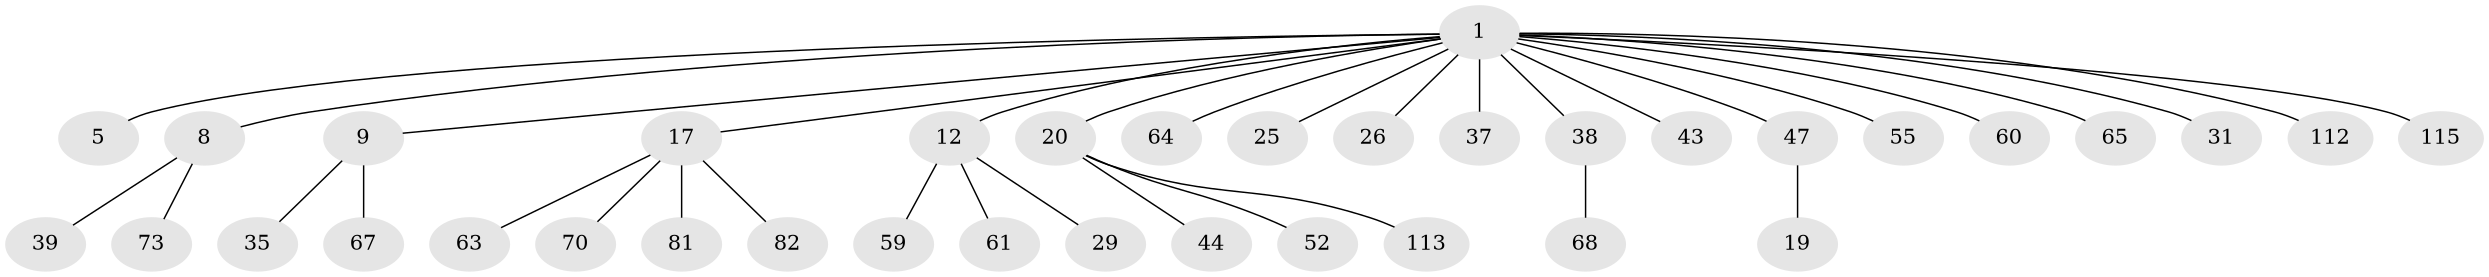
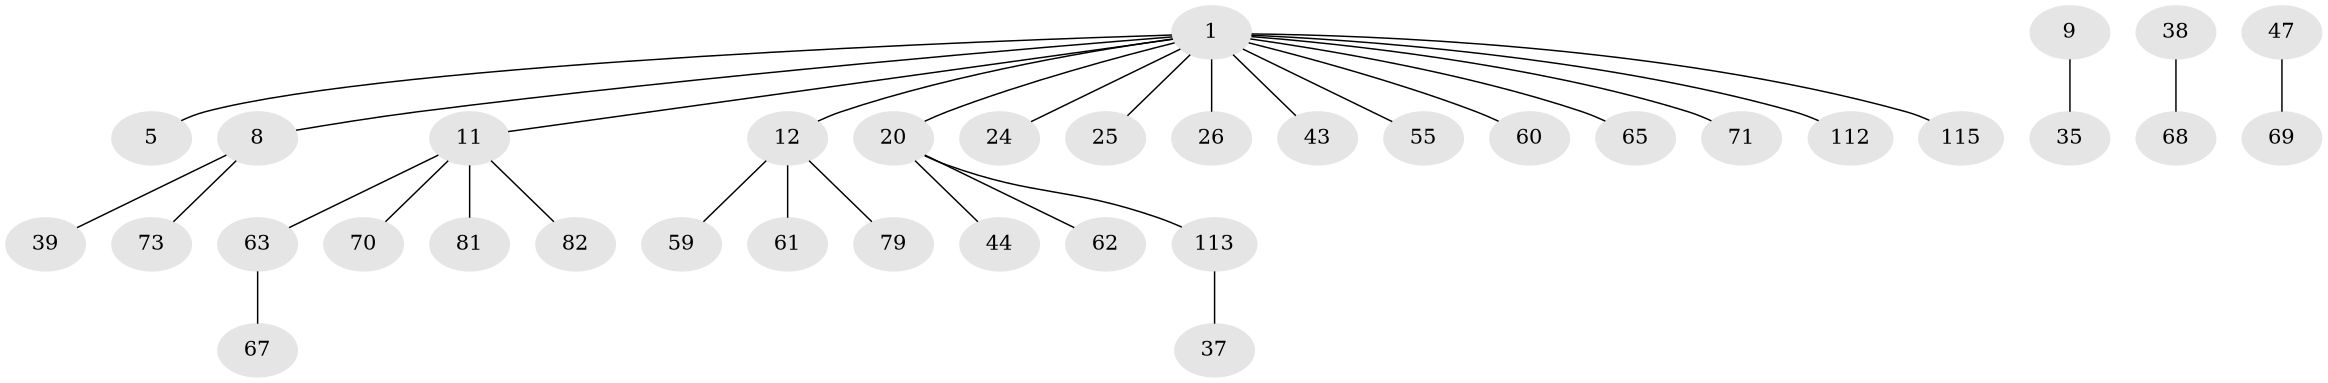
(1643, 78) -> none
(921, 85) -> none
(1532, 85) -> none
(1480, 86) -> (1215, 298)
(682, 138) -> (470, 138)
(1162, 138) -> (1000, 138)
(2222, 138) -> (1742, 138)
(364, 192) -> (258, 298)
(1106, 244) -> (894, 244)
(1318, 244) -> (1106, 244)
(1798, 244) -> (2282, 138)
